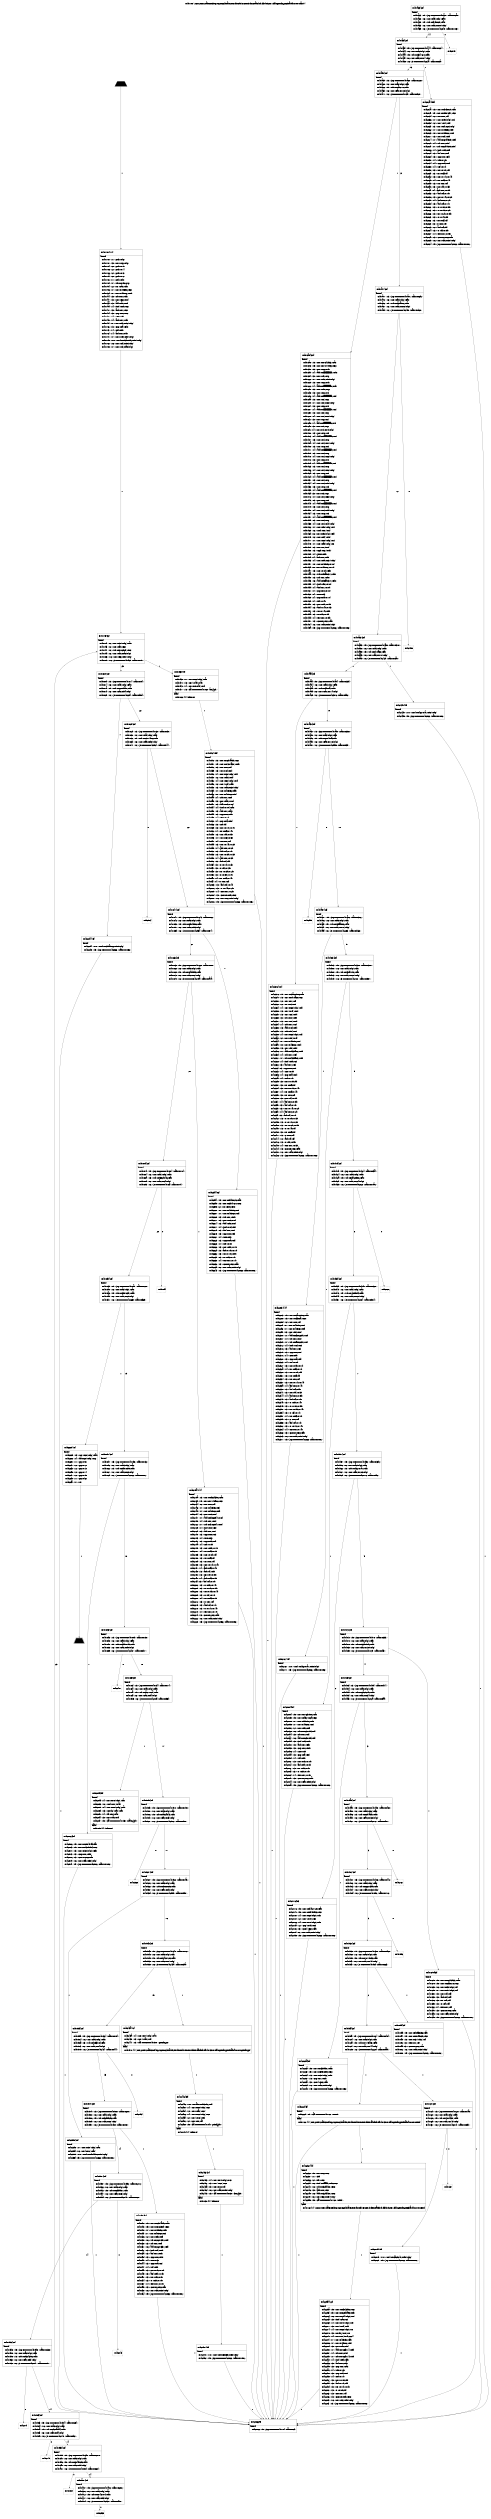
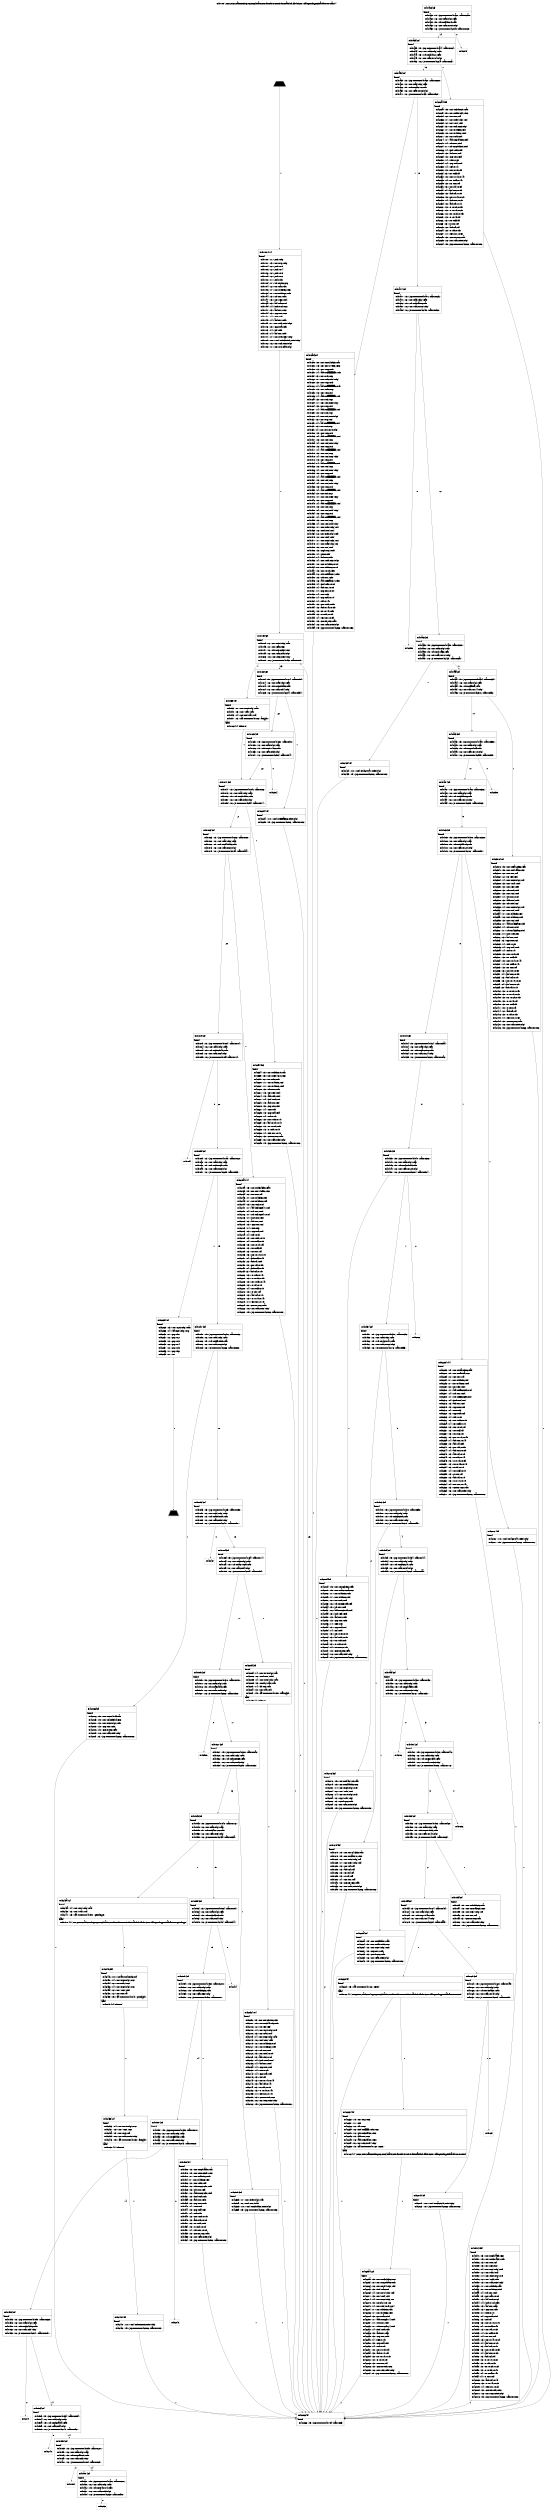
(205, 725) -> (241, 754)
(321, 1118) -> (462, 1107)
(371, 1237) -> (412, 1254)
none -> (268, 2058)
